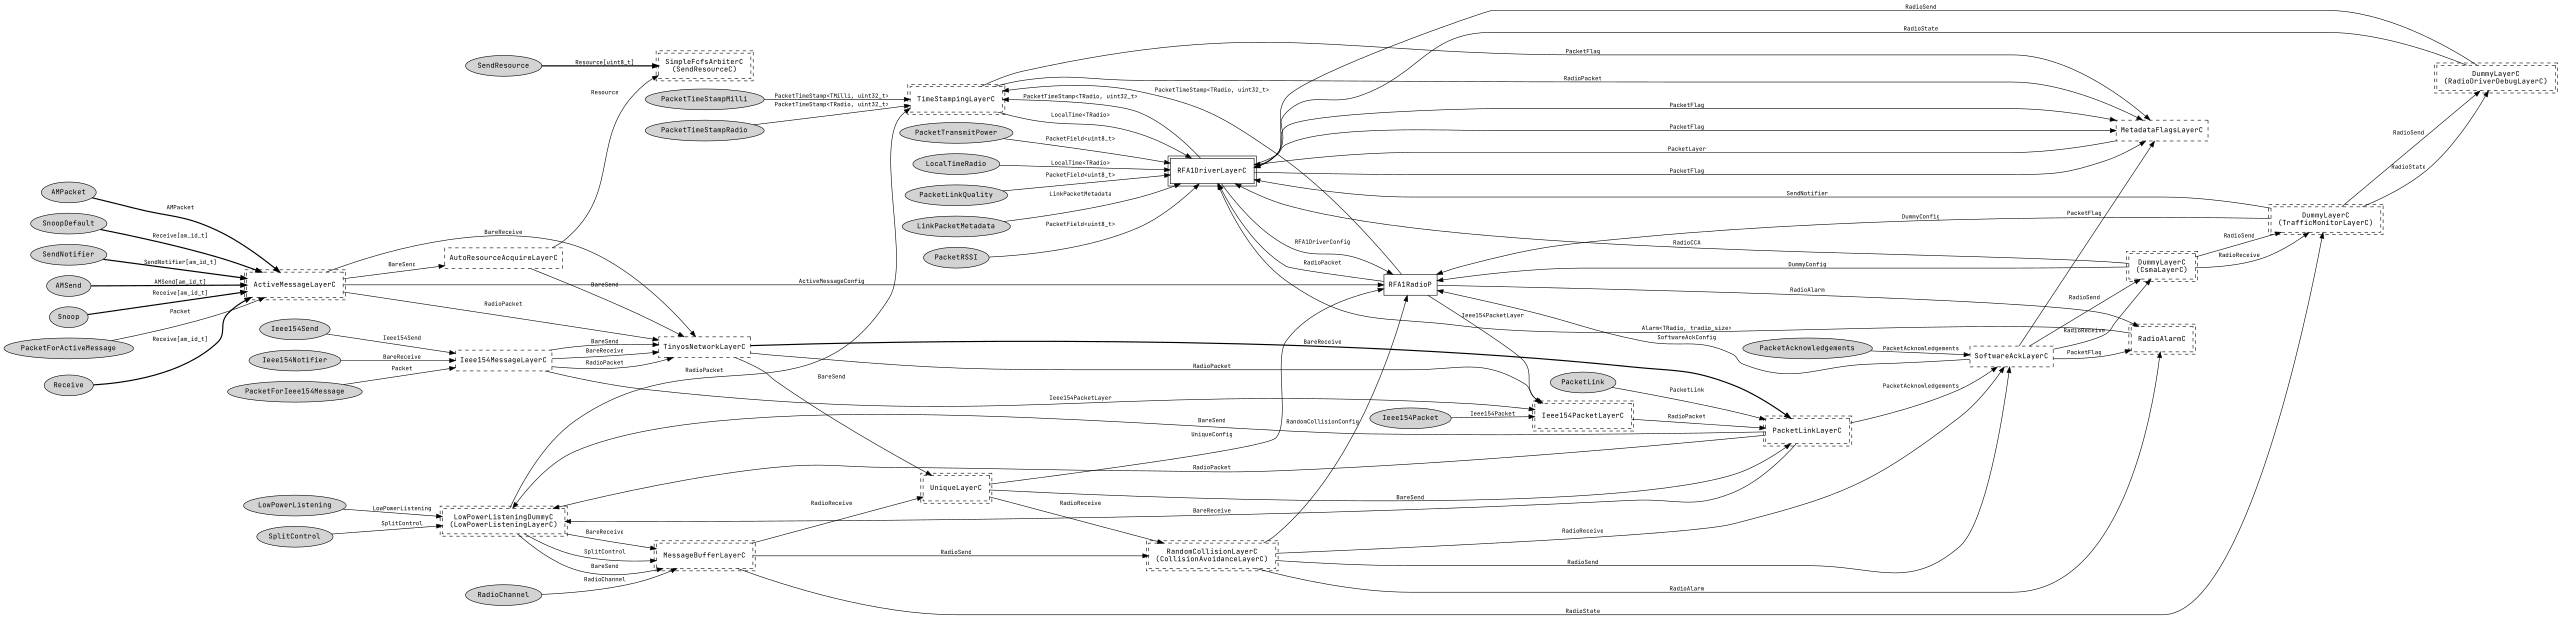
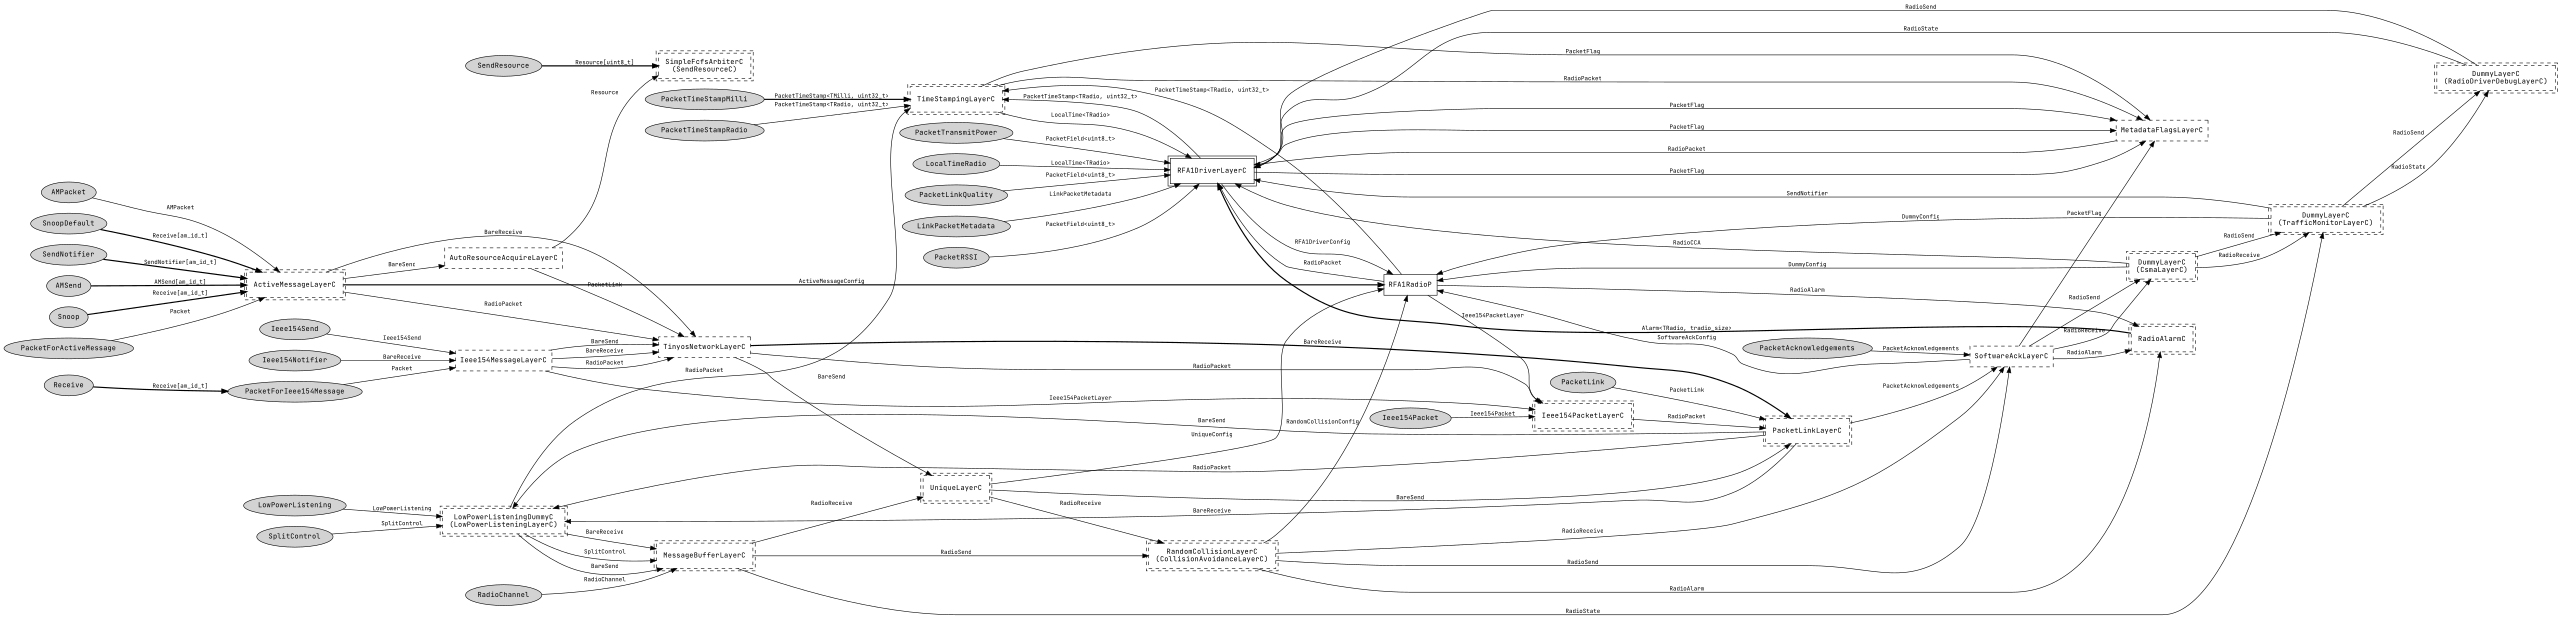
(834, 99) -> (834, 99)
(1687, 149) -> (1687, 149)
(189, 220) -> (189, 220)
(605, 285) -> (605, 285)
(861, 285) -> (861, 285)
(1647, 332) -> (1647, 332)
(2085, 353) -> (2085, 353)
(184, 364) -> (157, 390)
